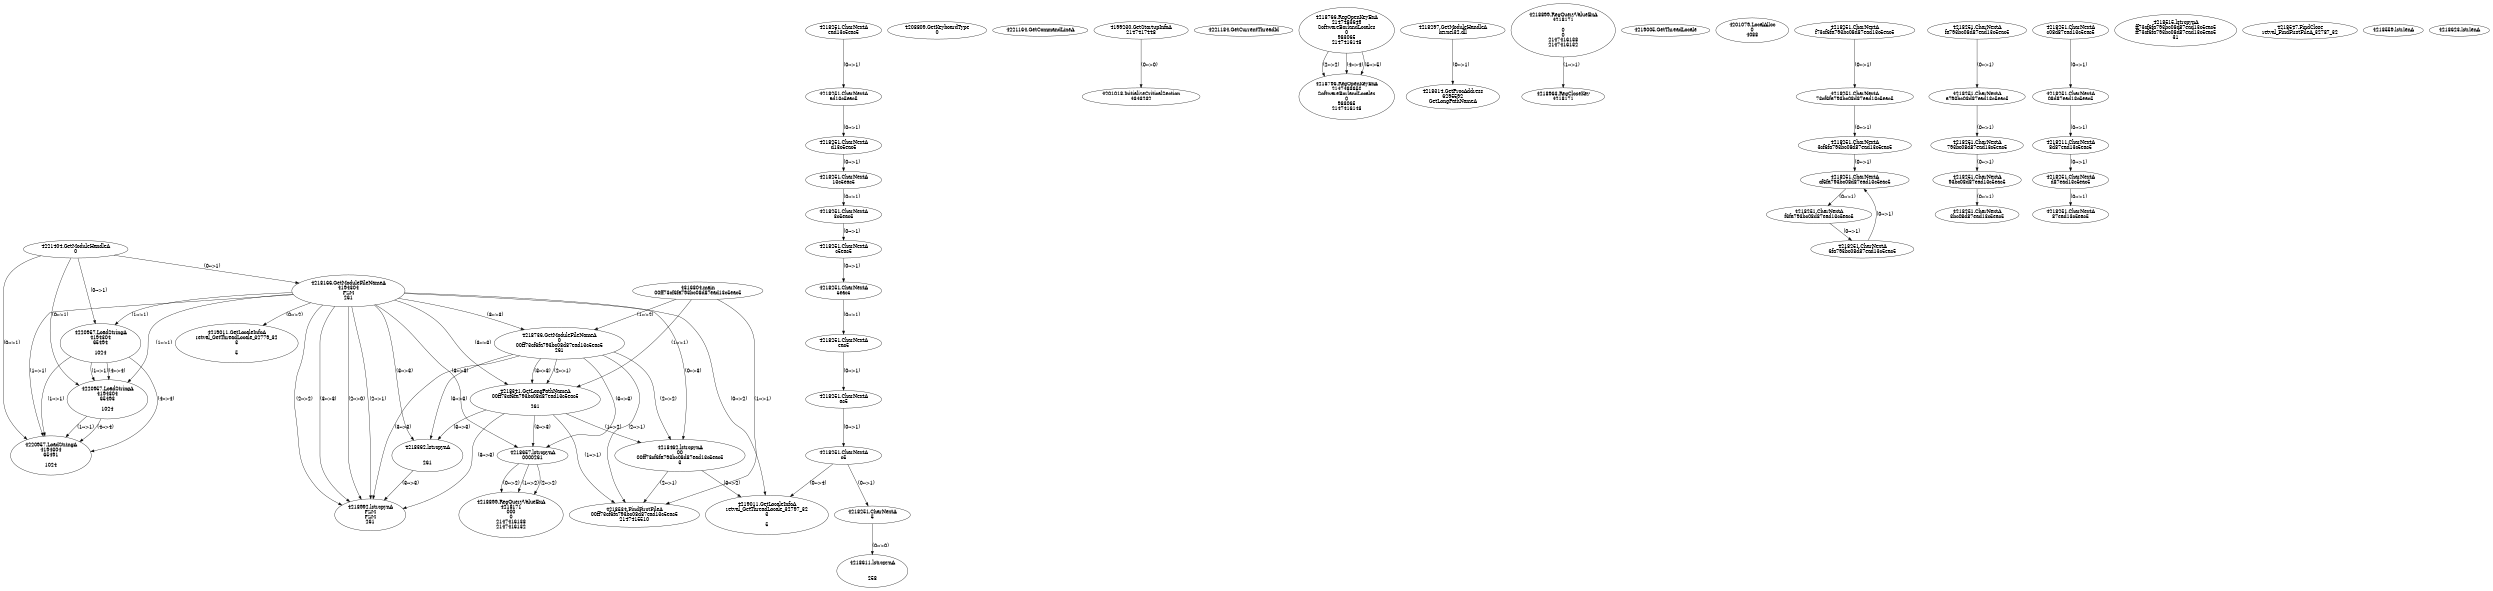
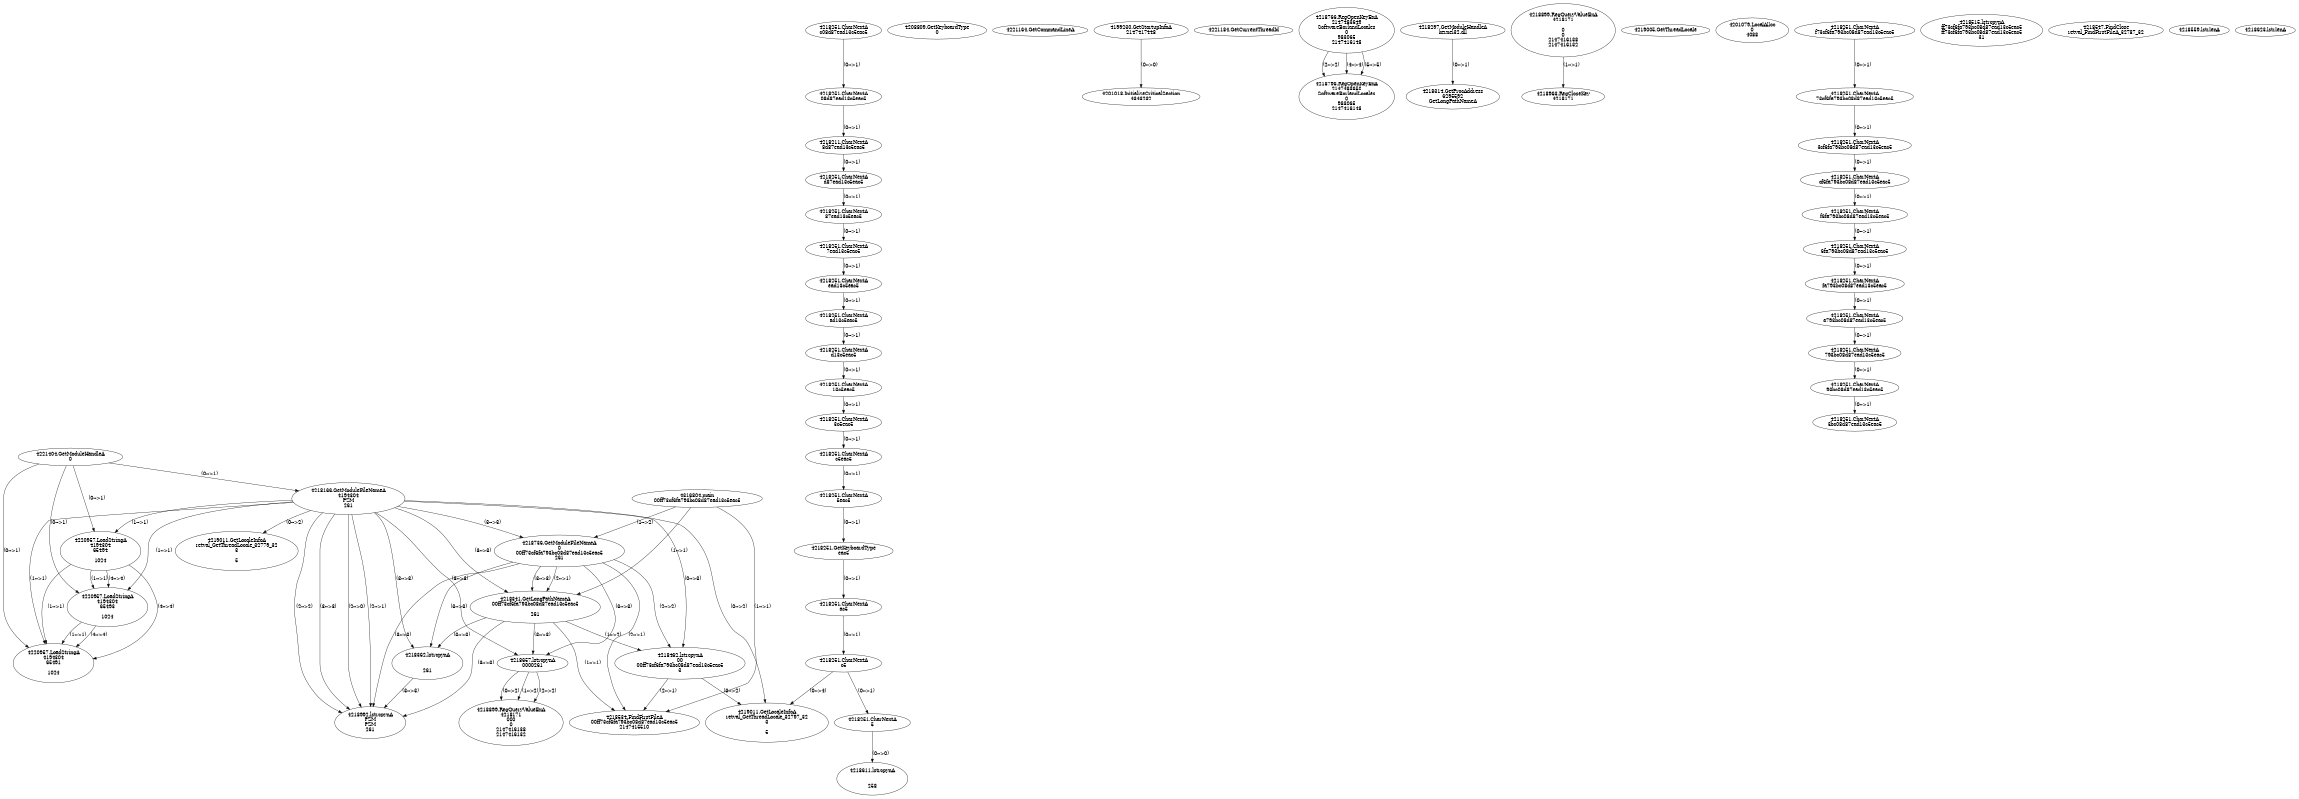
(1876, 215) -> (1855, 265)
none -> (844, 249)
(844, 343) -> (844, 551)
